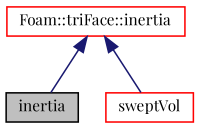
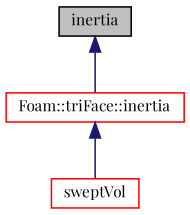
(65, 71) -> (95, 72)
